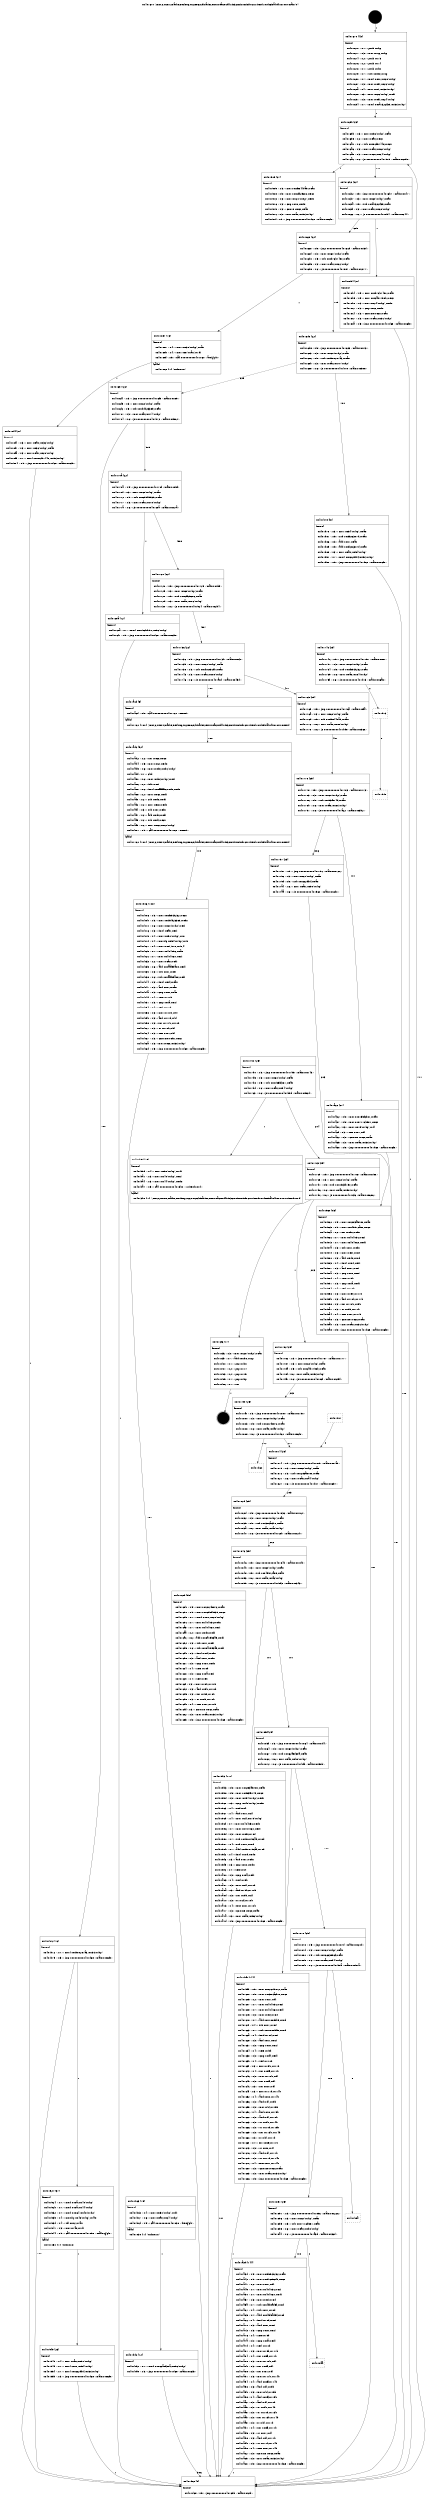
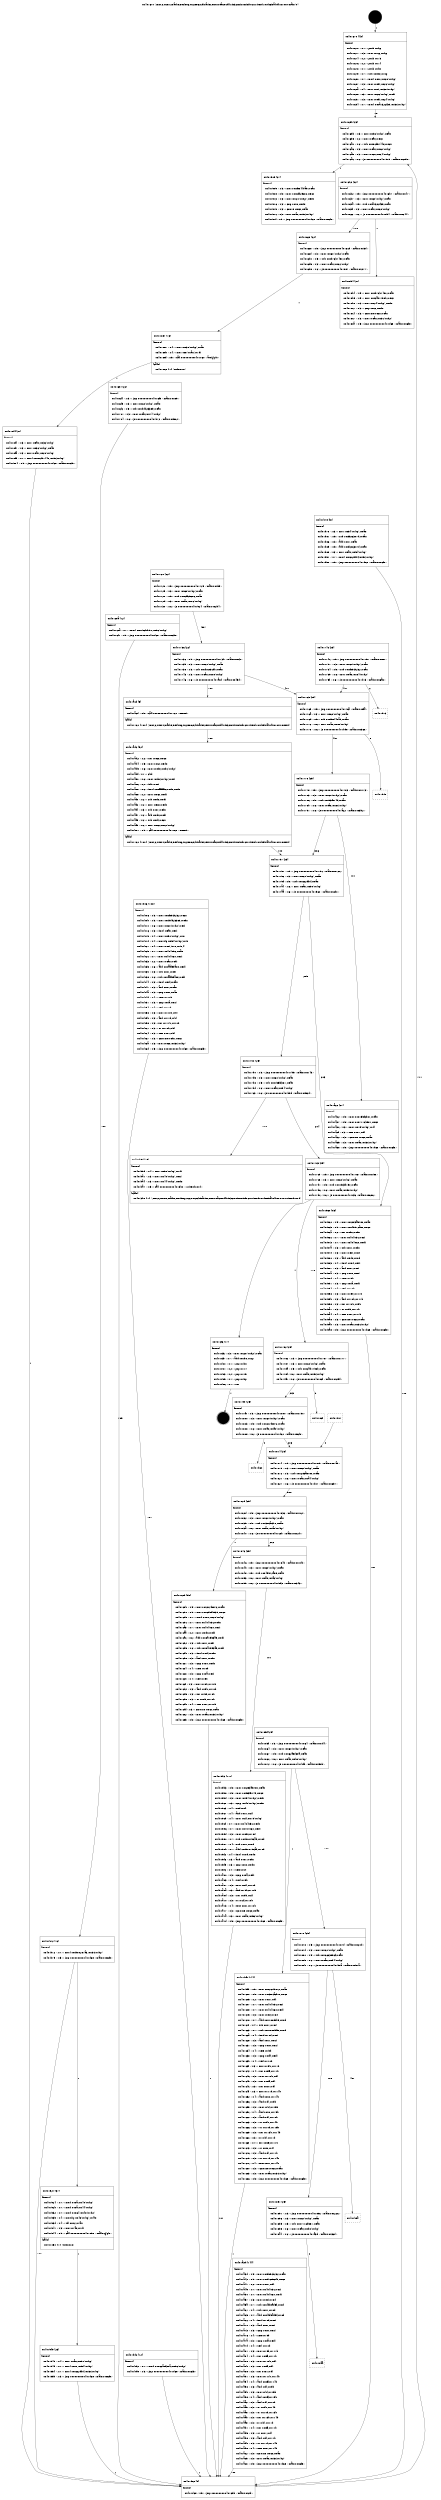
(376, 113) -> (376, 113)
(375, 170) -> none
(356, 228) -> (356, 228)
(333, 353) -> none
(145, 492) -> none
none -> (343, 688)
(380, 753) -> (378, 759)
(192, 872) -> (276, 850)
none -> (292, 976)
(264, 1126) -> (264, 1126)
(313, 1270) -> (313, 1270)
(120, 1418) -> (120, 1418)
none -> (317, 1418)
(264, 1443) -> (264, 1443)
(290, 1443) -> (290, 1443)
(409, 1472) -> none
(289, 1493) -> (289, 1493)
none -> (222, 1562)
(280, 1657) -> none
(394, 1872) -> none
(352, 2078) -> (352, 2078)
(161, 2218) -> none
(297, 2247) -> none
(199, 2473) -> (199, 2473)
(233, 2473) -> (233, 2473)
